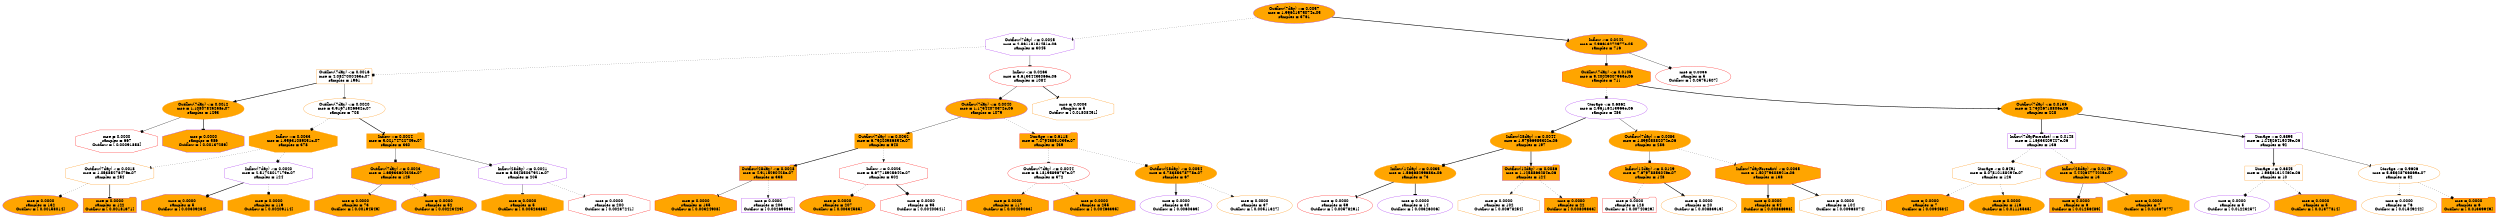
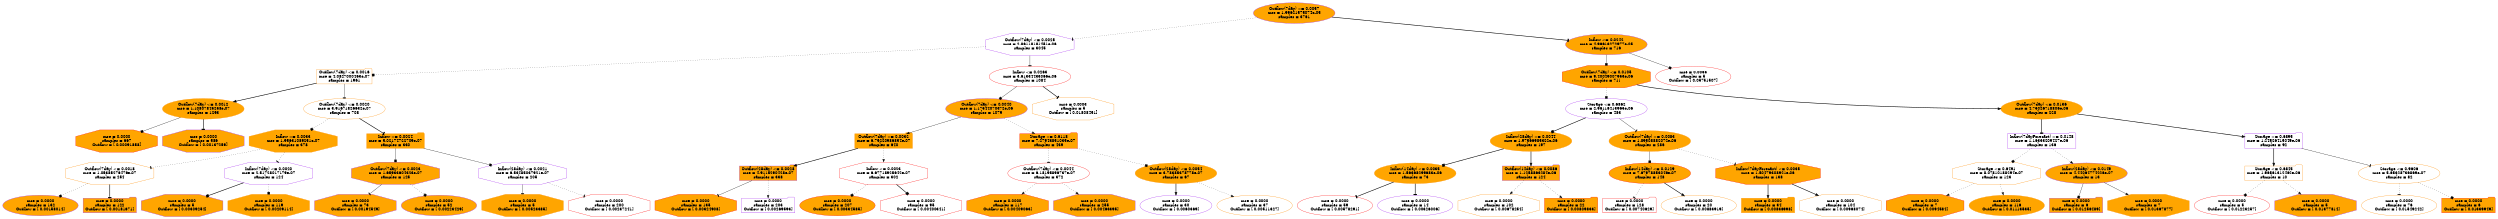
(117, 141) -> (117, 141)
(281, 157) -> (281, 157)
(2232, 205) -> (2232, 205)
